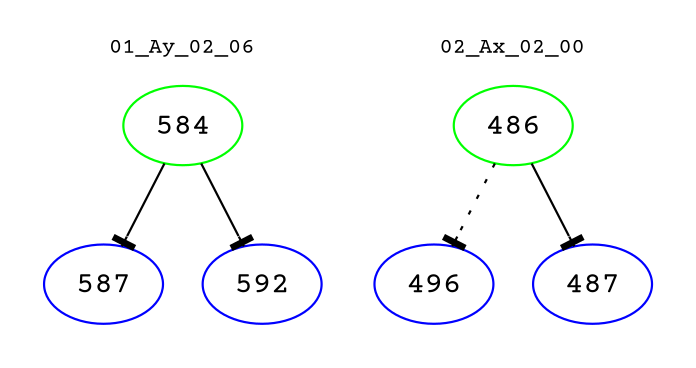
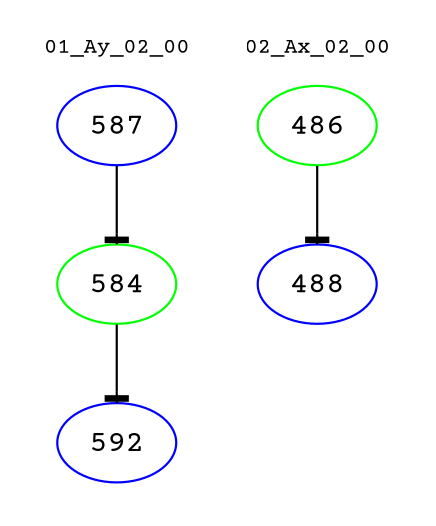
(183, 47) -> (118, 47)
(146, 200) -> (117, 200)
(434, 284) -> none
(593, 284) -> (317, 284)
